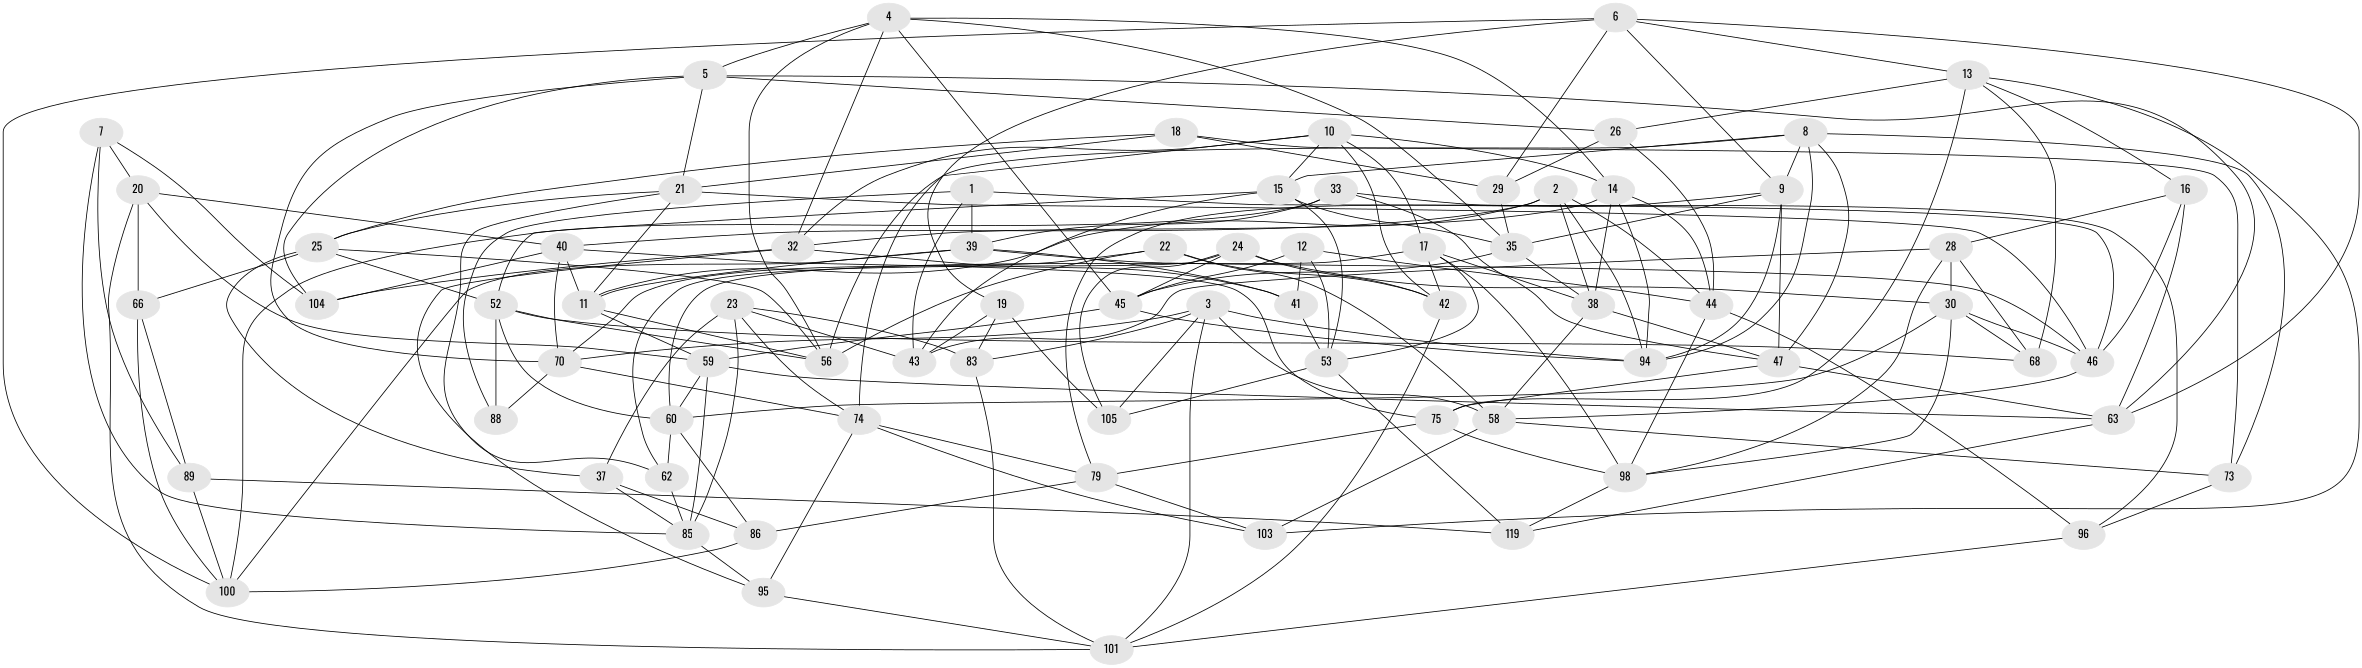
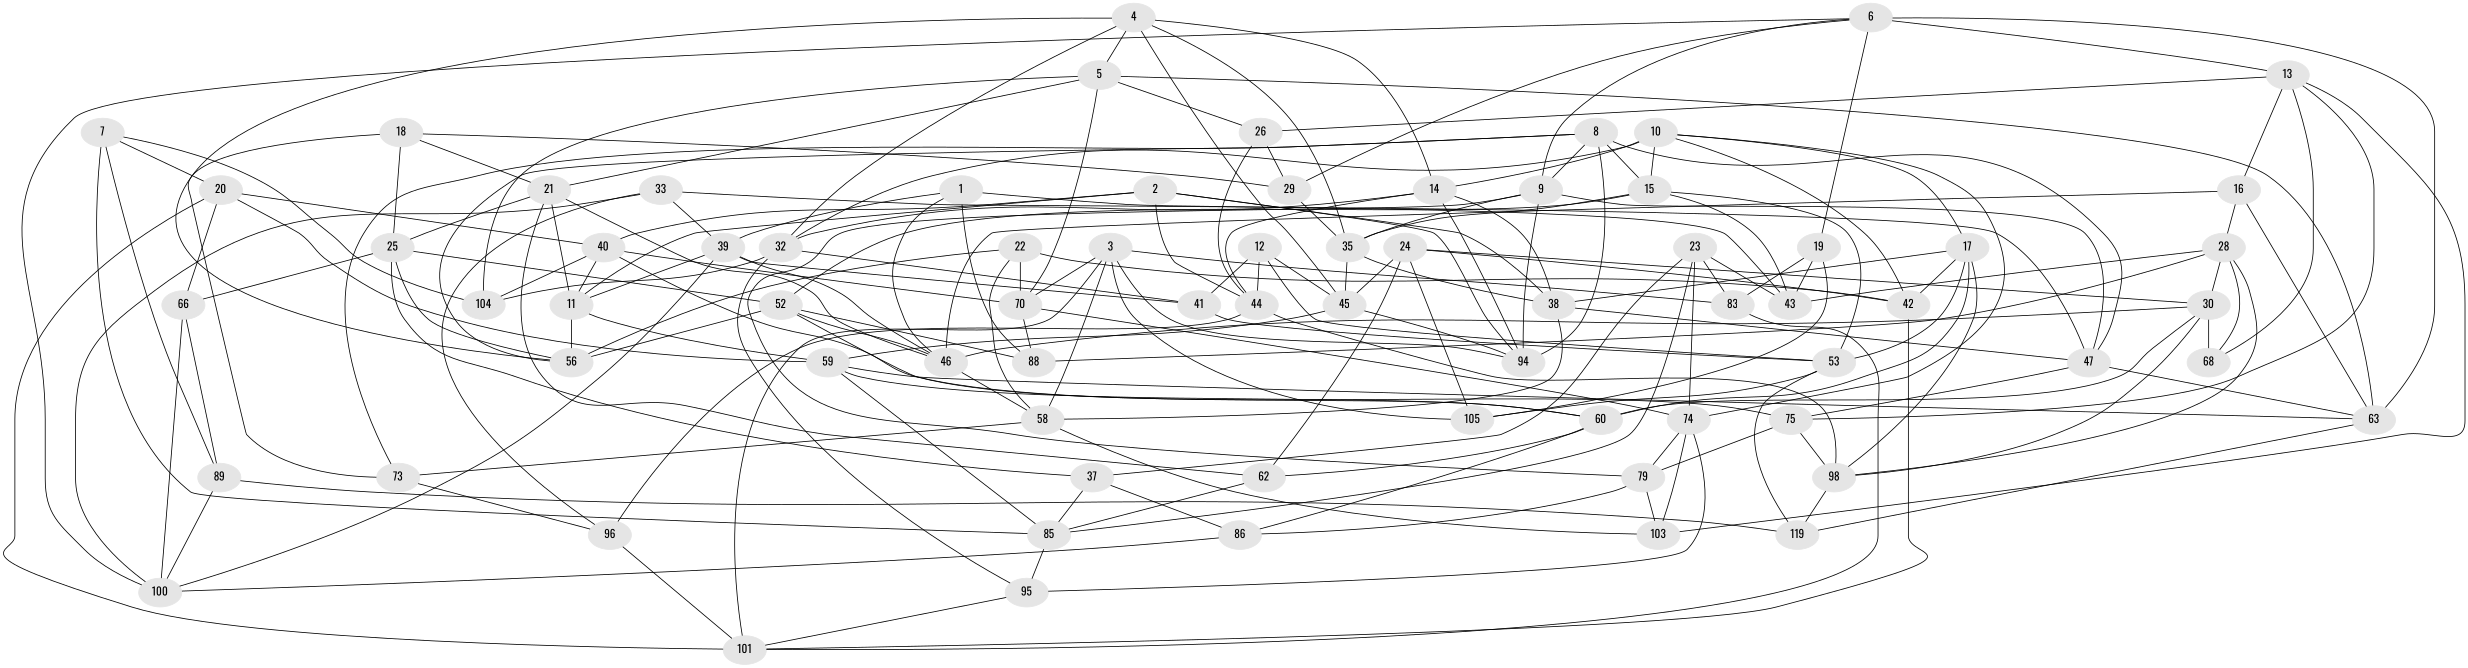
none -> (1634, 338)
(1264, 343) -> (840, 328)
